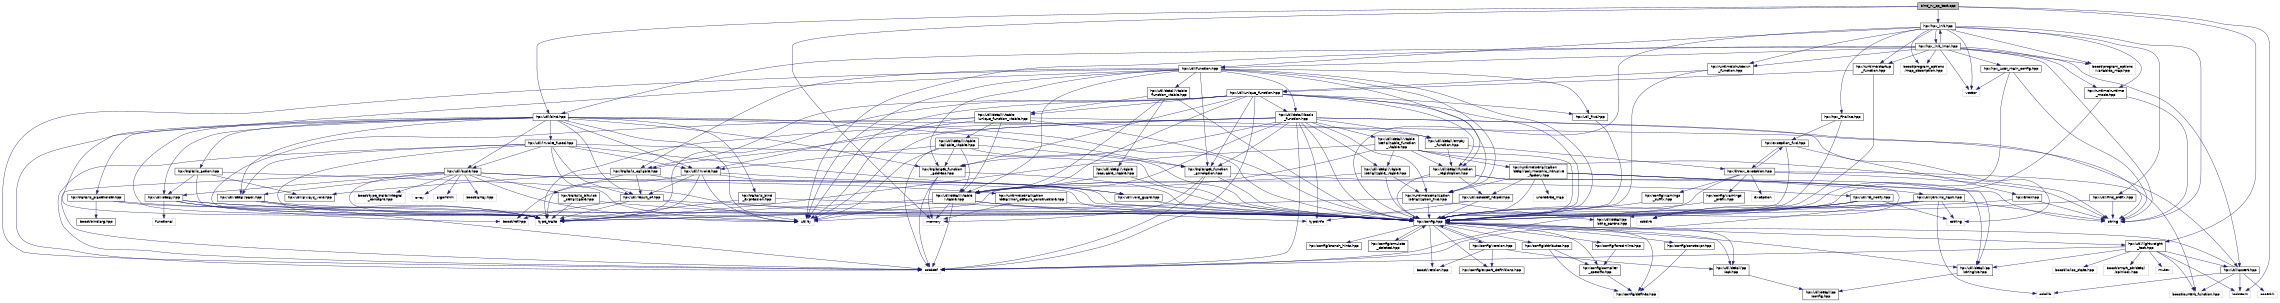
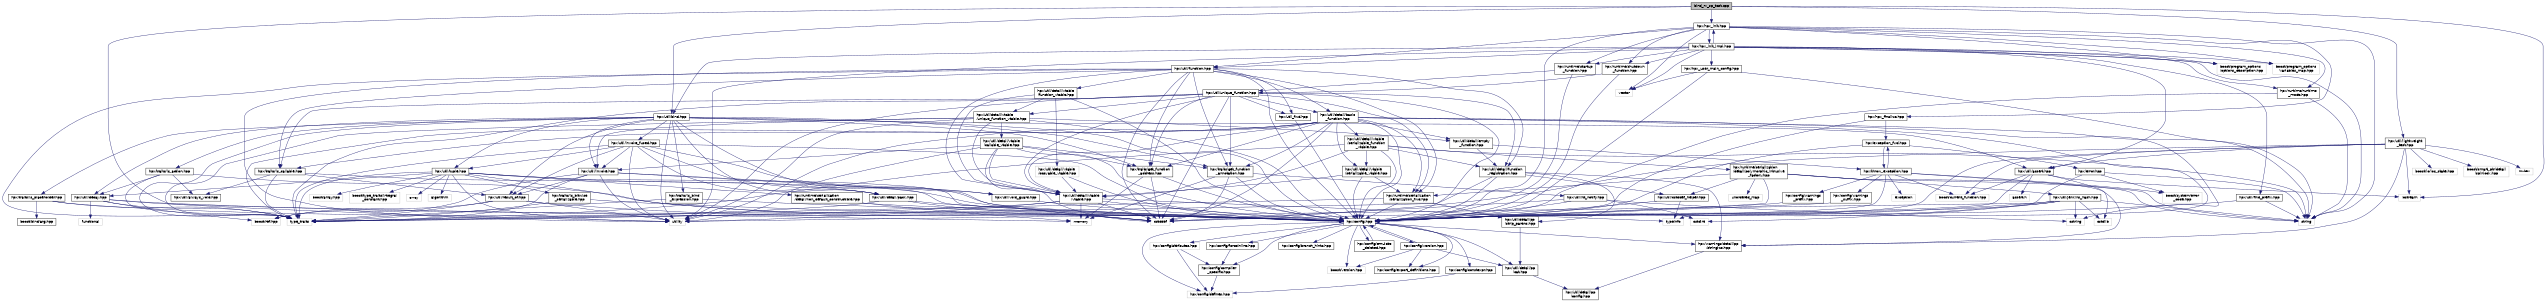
(2133, 47) -> (2077, 58)
(1924, 69) -> (2242, 69)
(1115, 172) -> (1057, 172)
none -> (2182, 198)
(1784, 234) -> (1934, 191)
(1547, 246) -> (1175, 246)
(1975, 270) -> (1718, 246)
